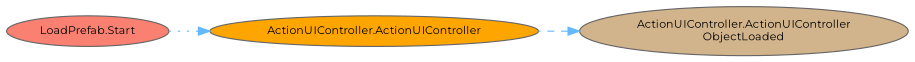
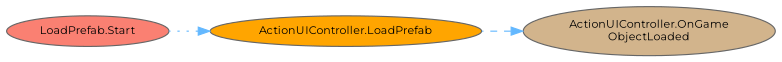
(374, 31) -> (346, 31)
(744, 31) -> (649, 31)
